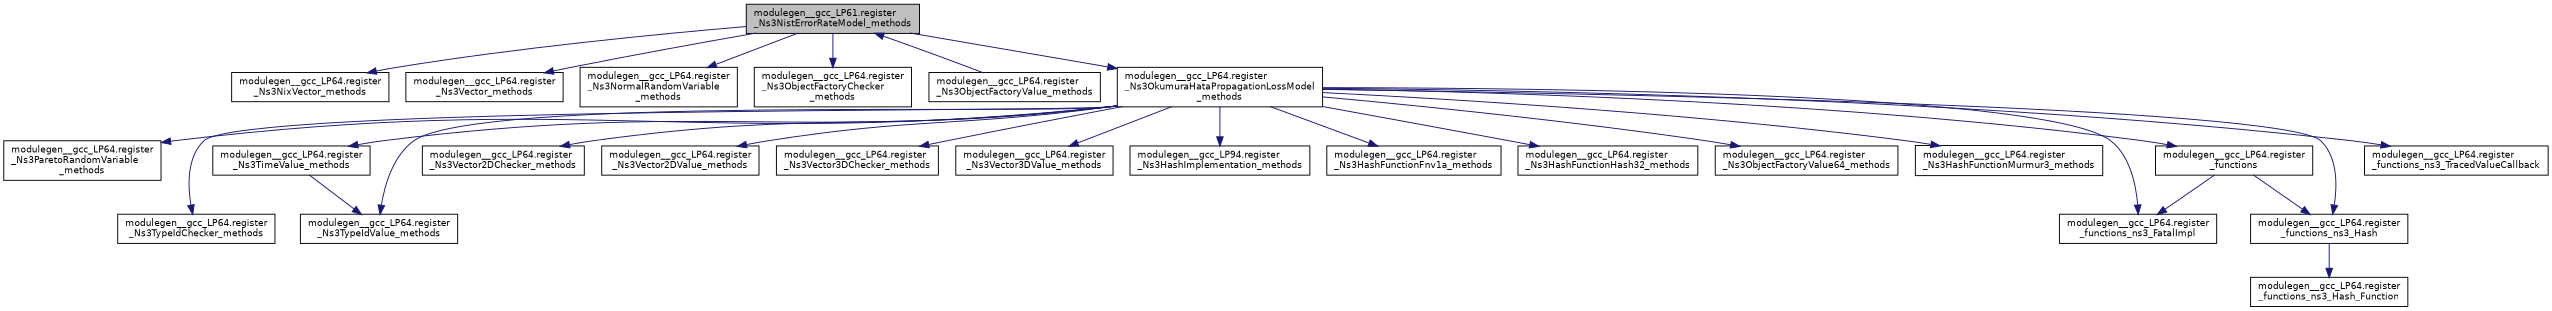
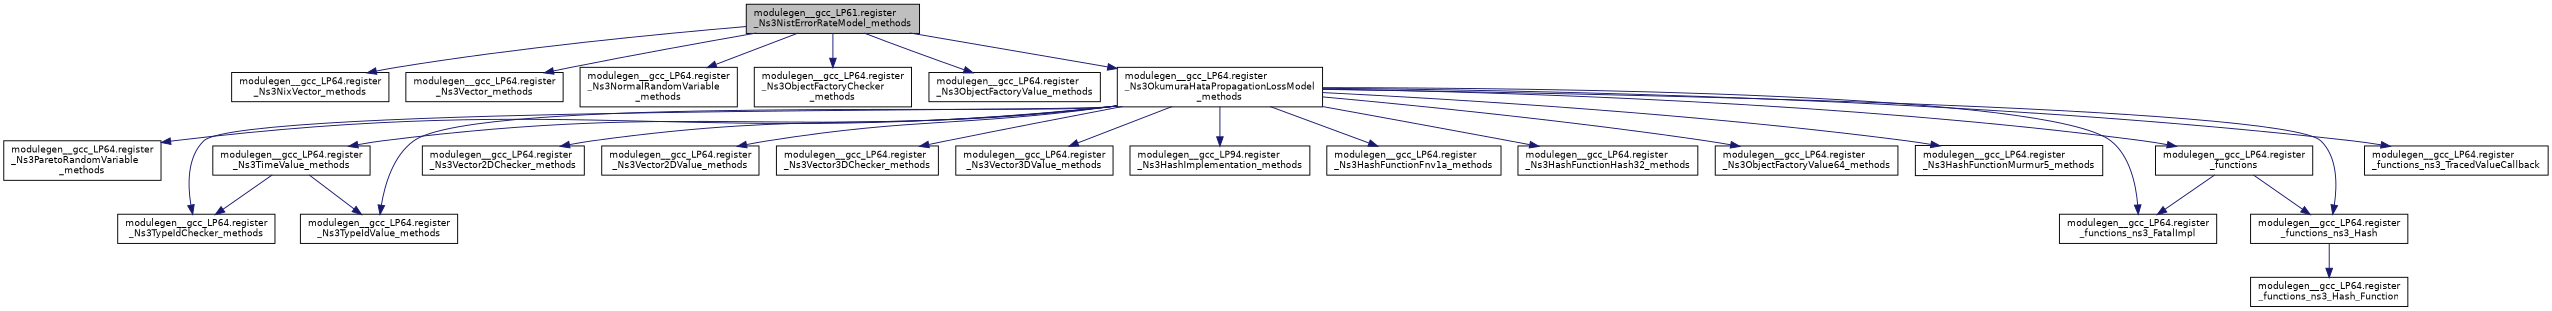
(934, 54) -> (914, 52)
(2009, 161) -> (2009, 161)
none -> (248, 192)
